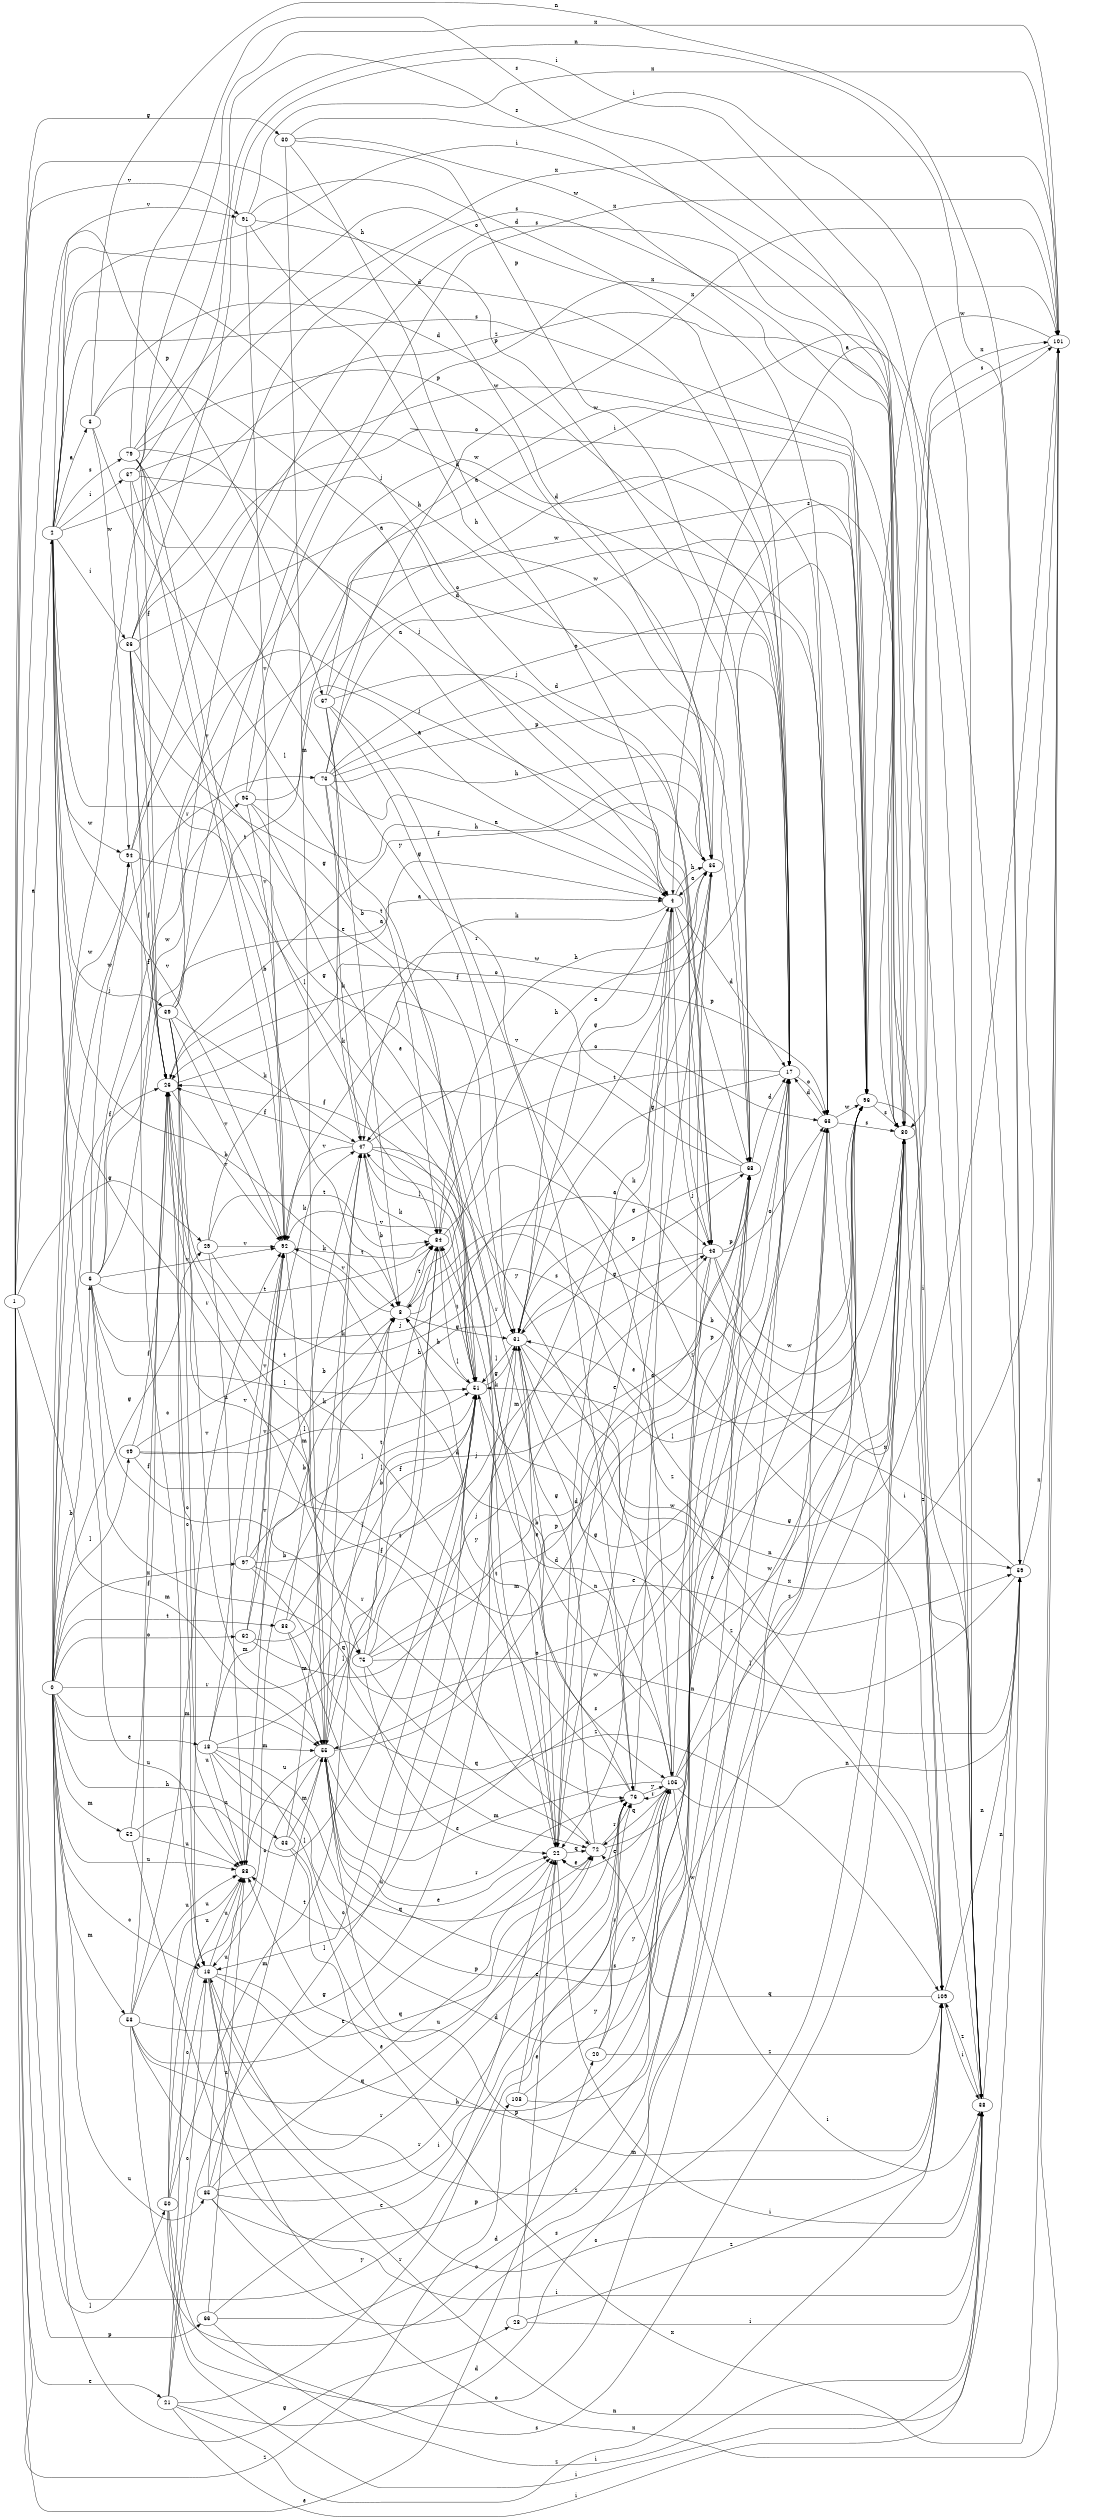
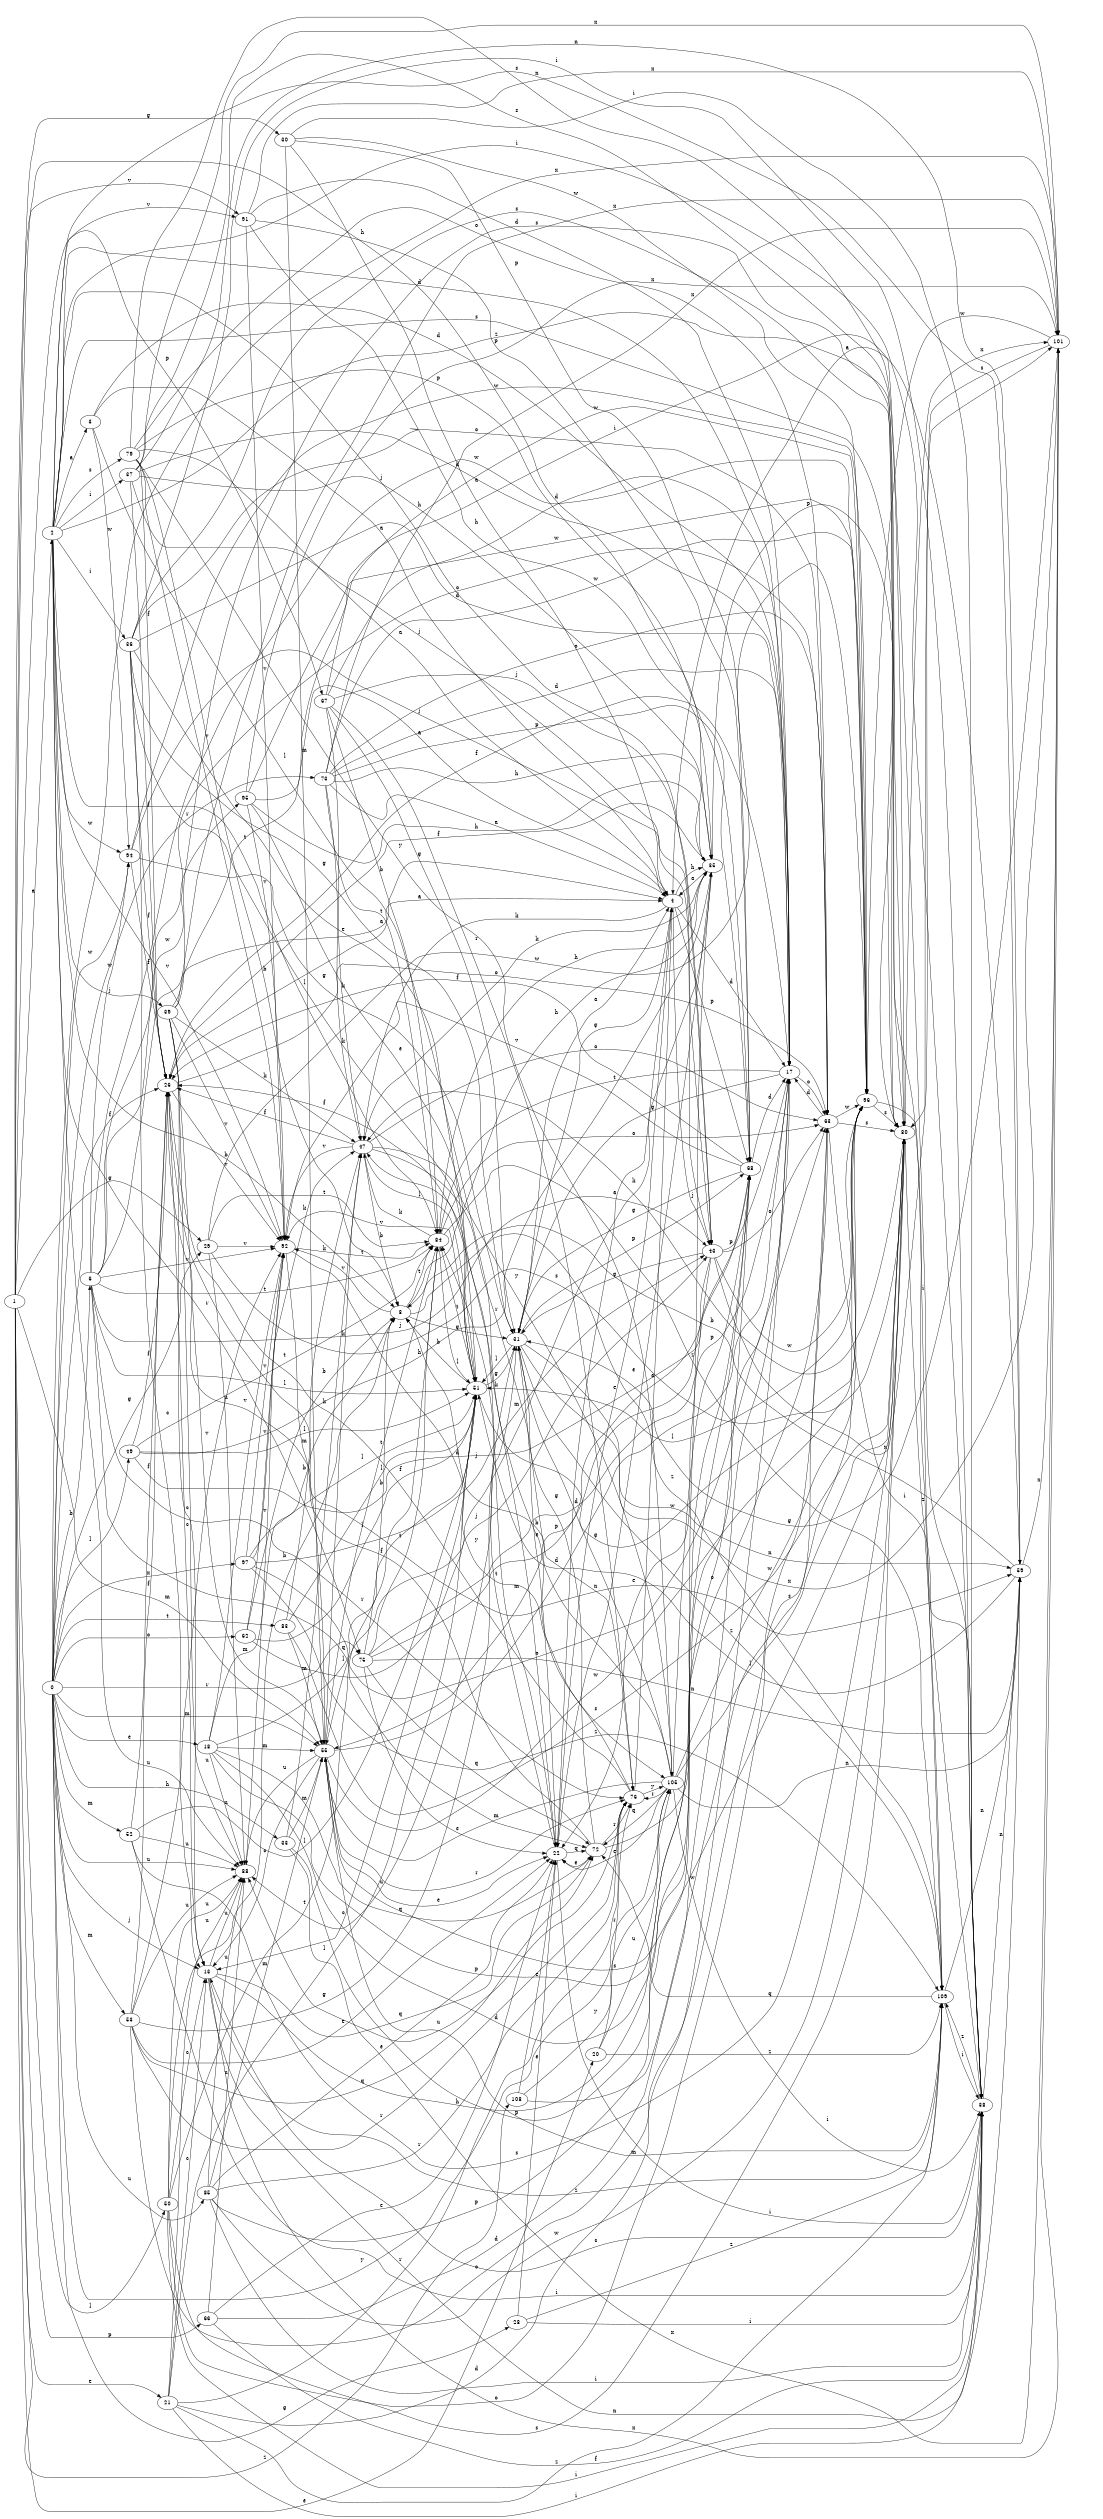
(978, 272) -> (921, 319)
(809, 504) -> (809, 504)
none -> (526, 738)
none -> (513, 964)
(364, 1005) -> (397, 925)
none -> (605, 1137)
(130, 1920) -> (130, 1920)
(634, 1939) -> (634, 1939)
none -> (777, 1993)
(498, 2076) -> (660, 2382)
(557, 2233) -> (557, 2233)
(596, 2459) -> (596, 2459)
